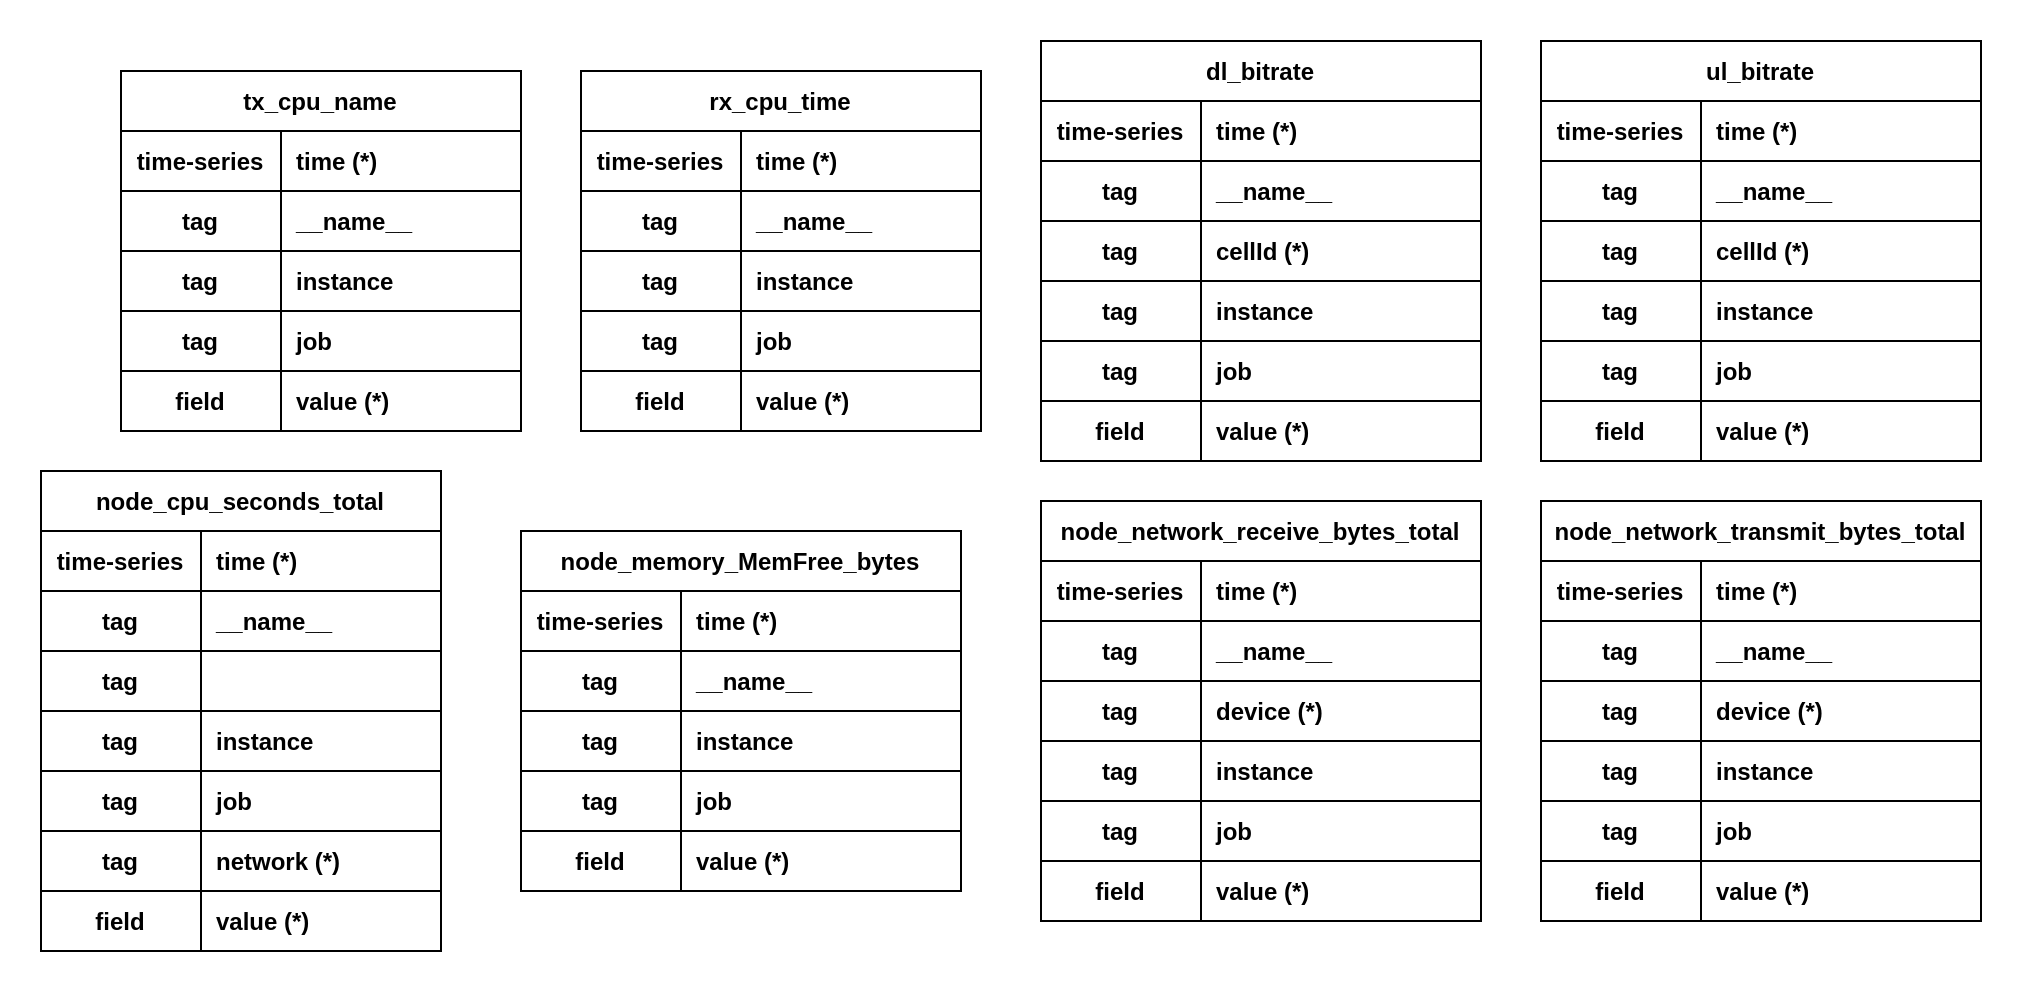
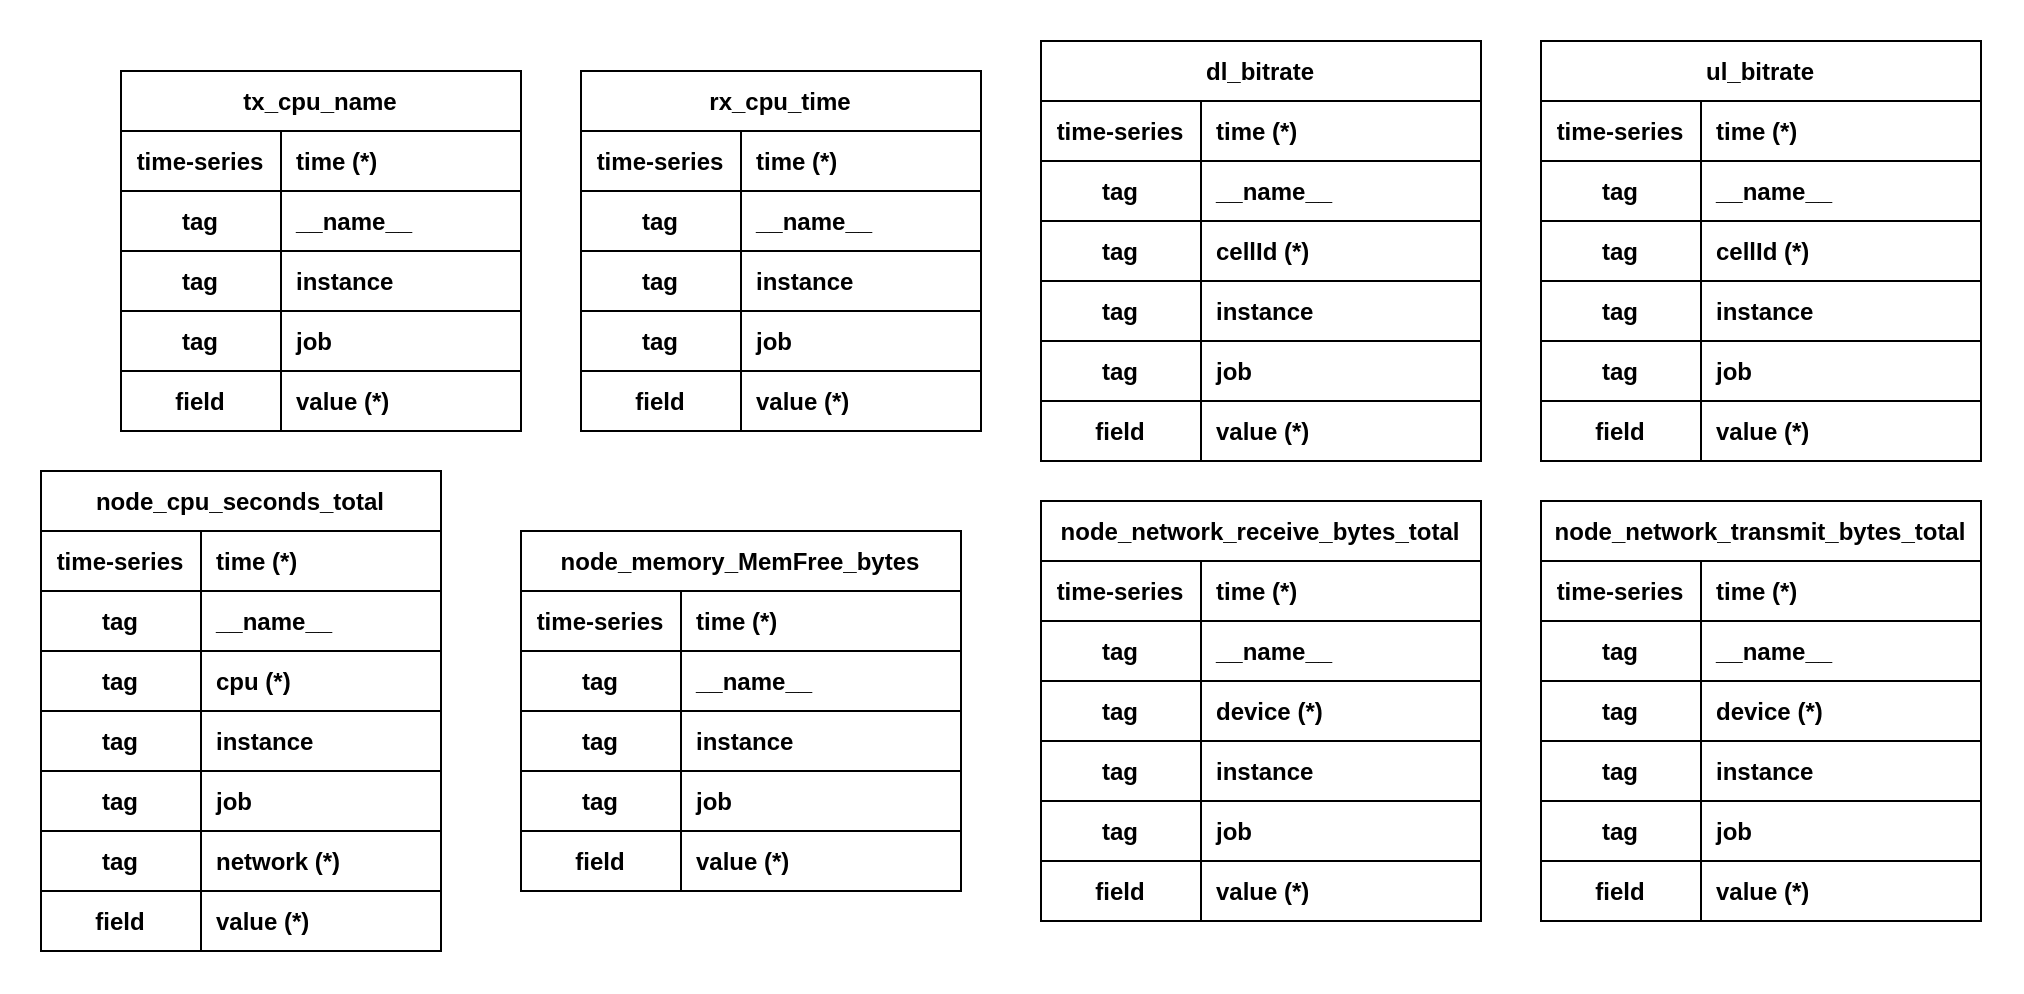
none -> (321, 681)
